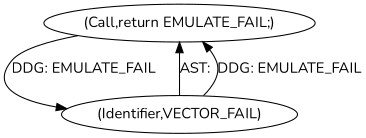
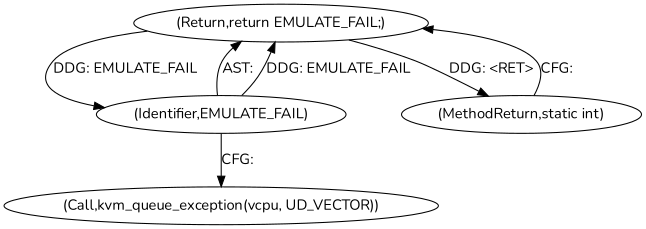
(180, 23) -> (281, 23)
(180, 114) -> (221, 114)
none -> (522, 114)
none -> (221, 206)
